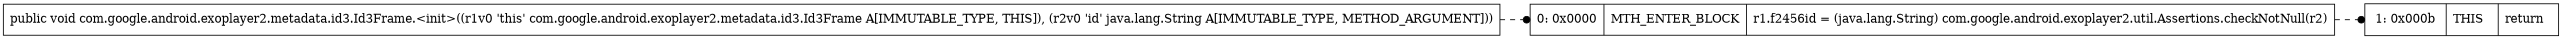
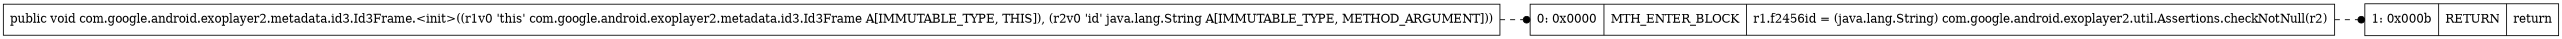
(2468, 19) -> (2473, 19)
